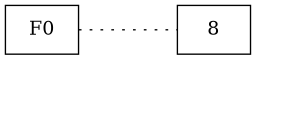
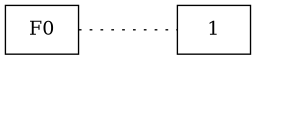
(214, 30) -> (214, 30)
